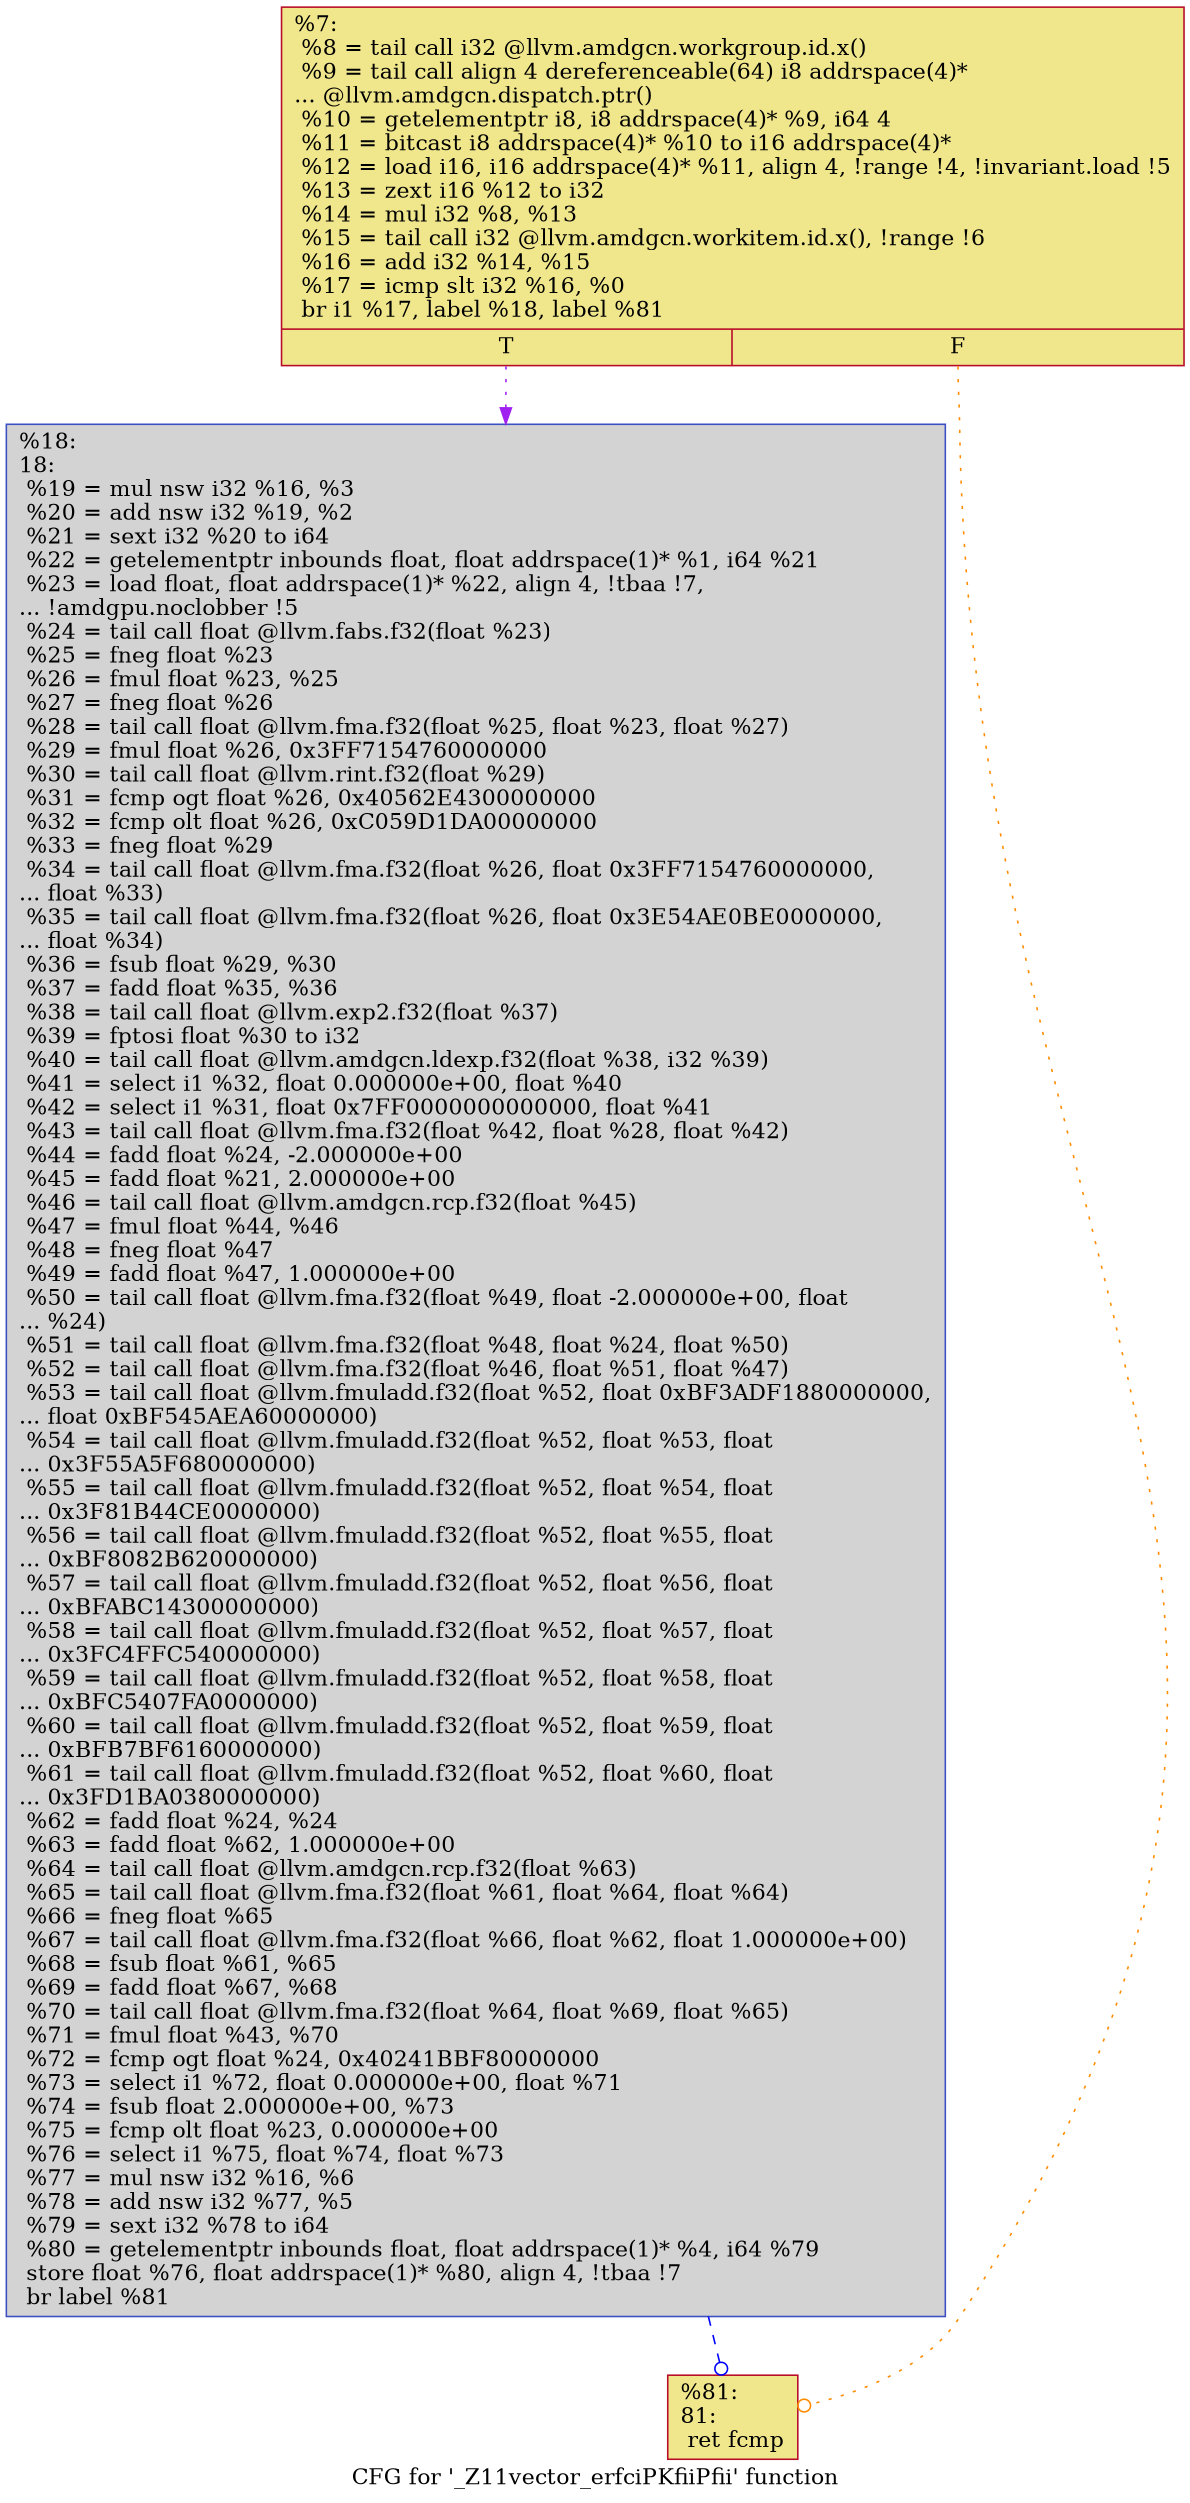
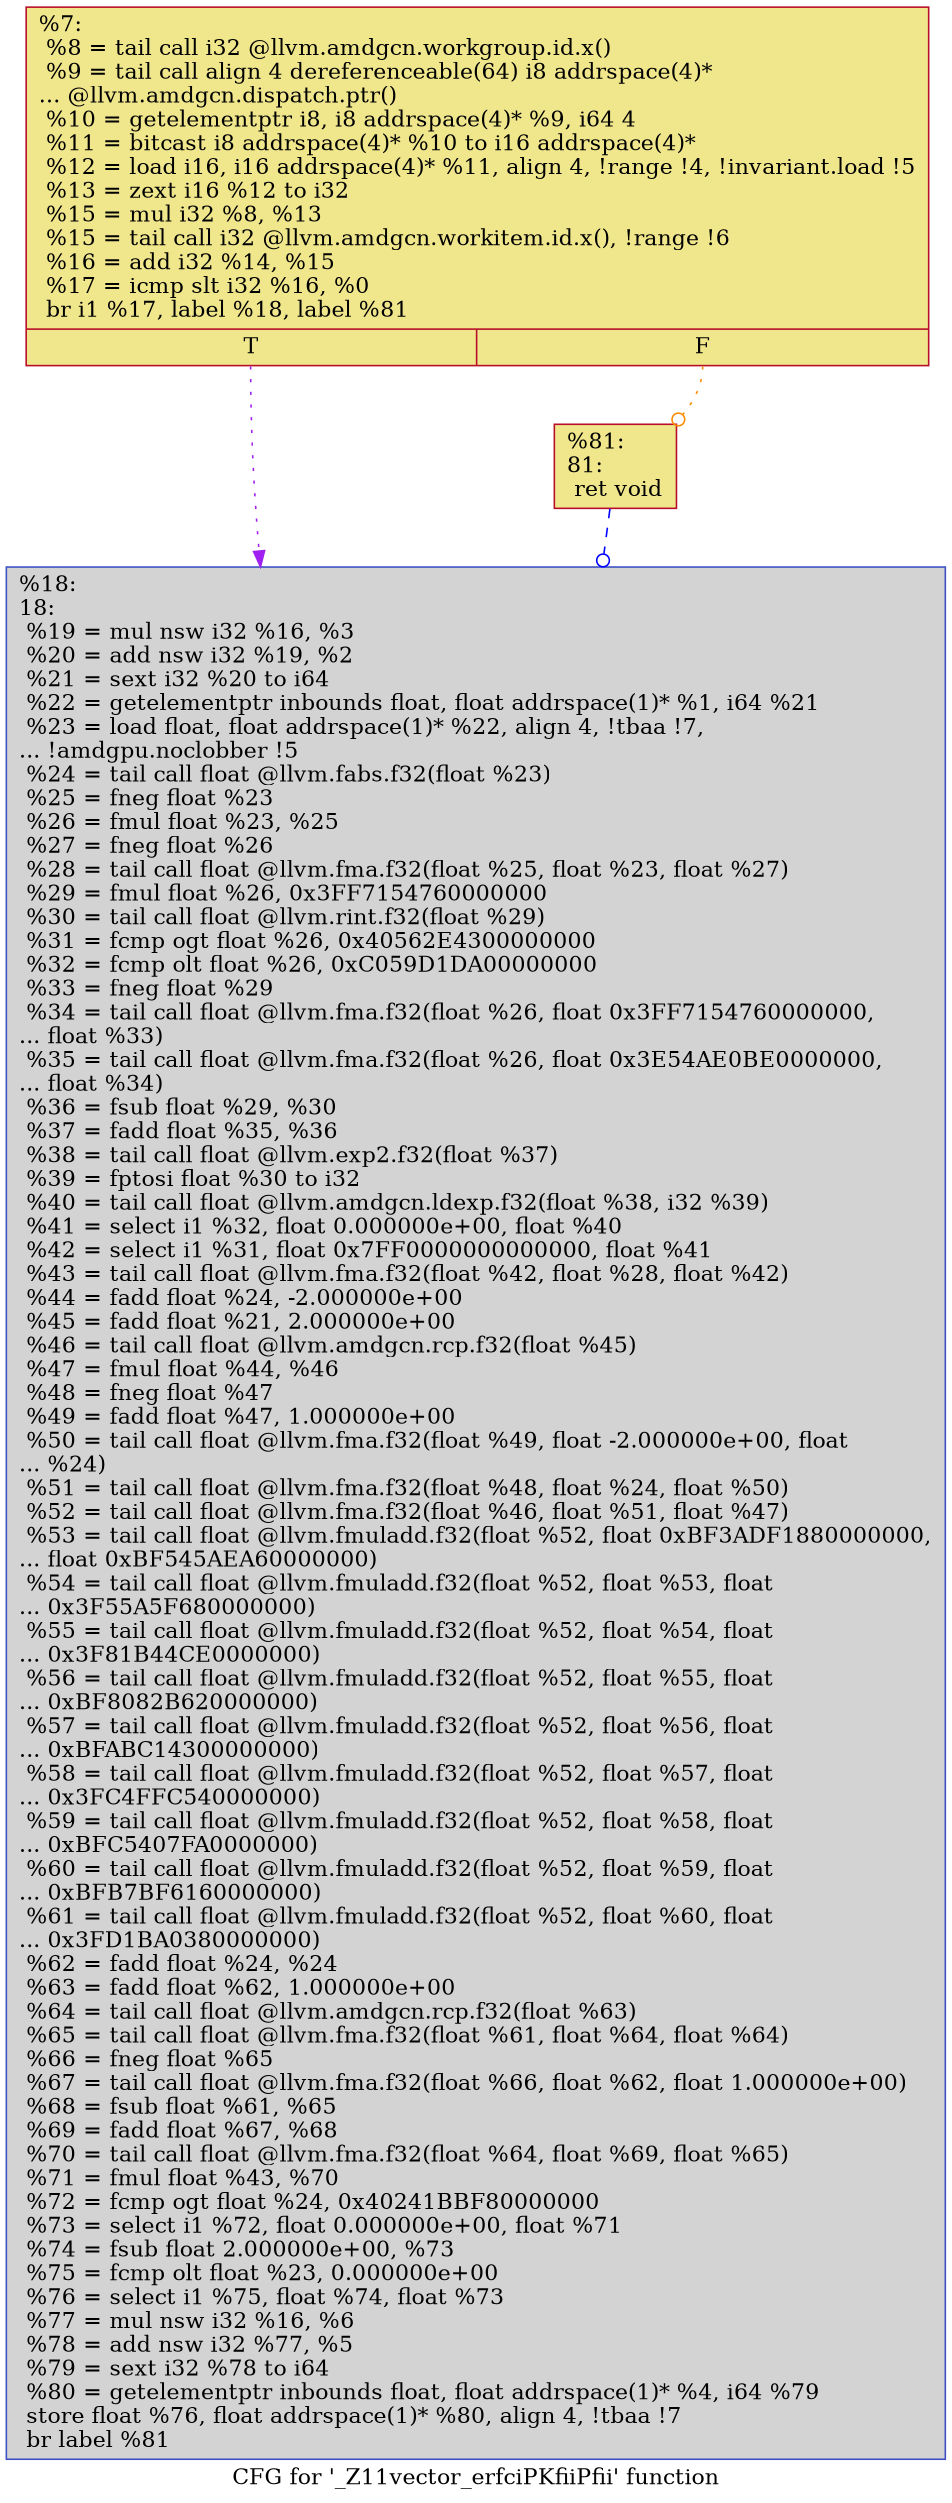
(436, 215) -> (181, 215)
(714, 2339) -> (607, 531)
(733, 2440) -> (615, 489)
